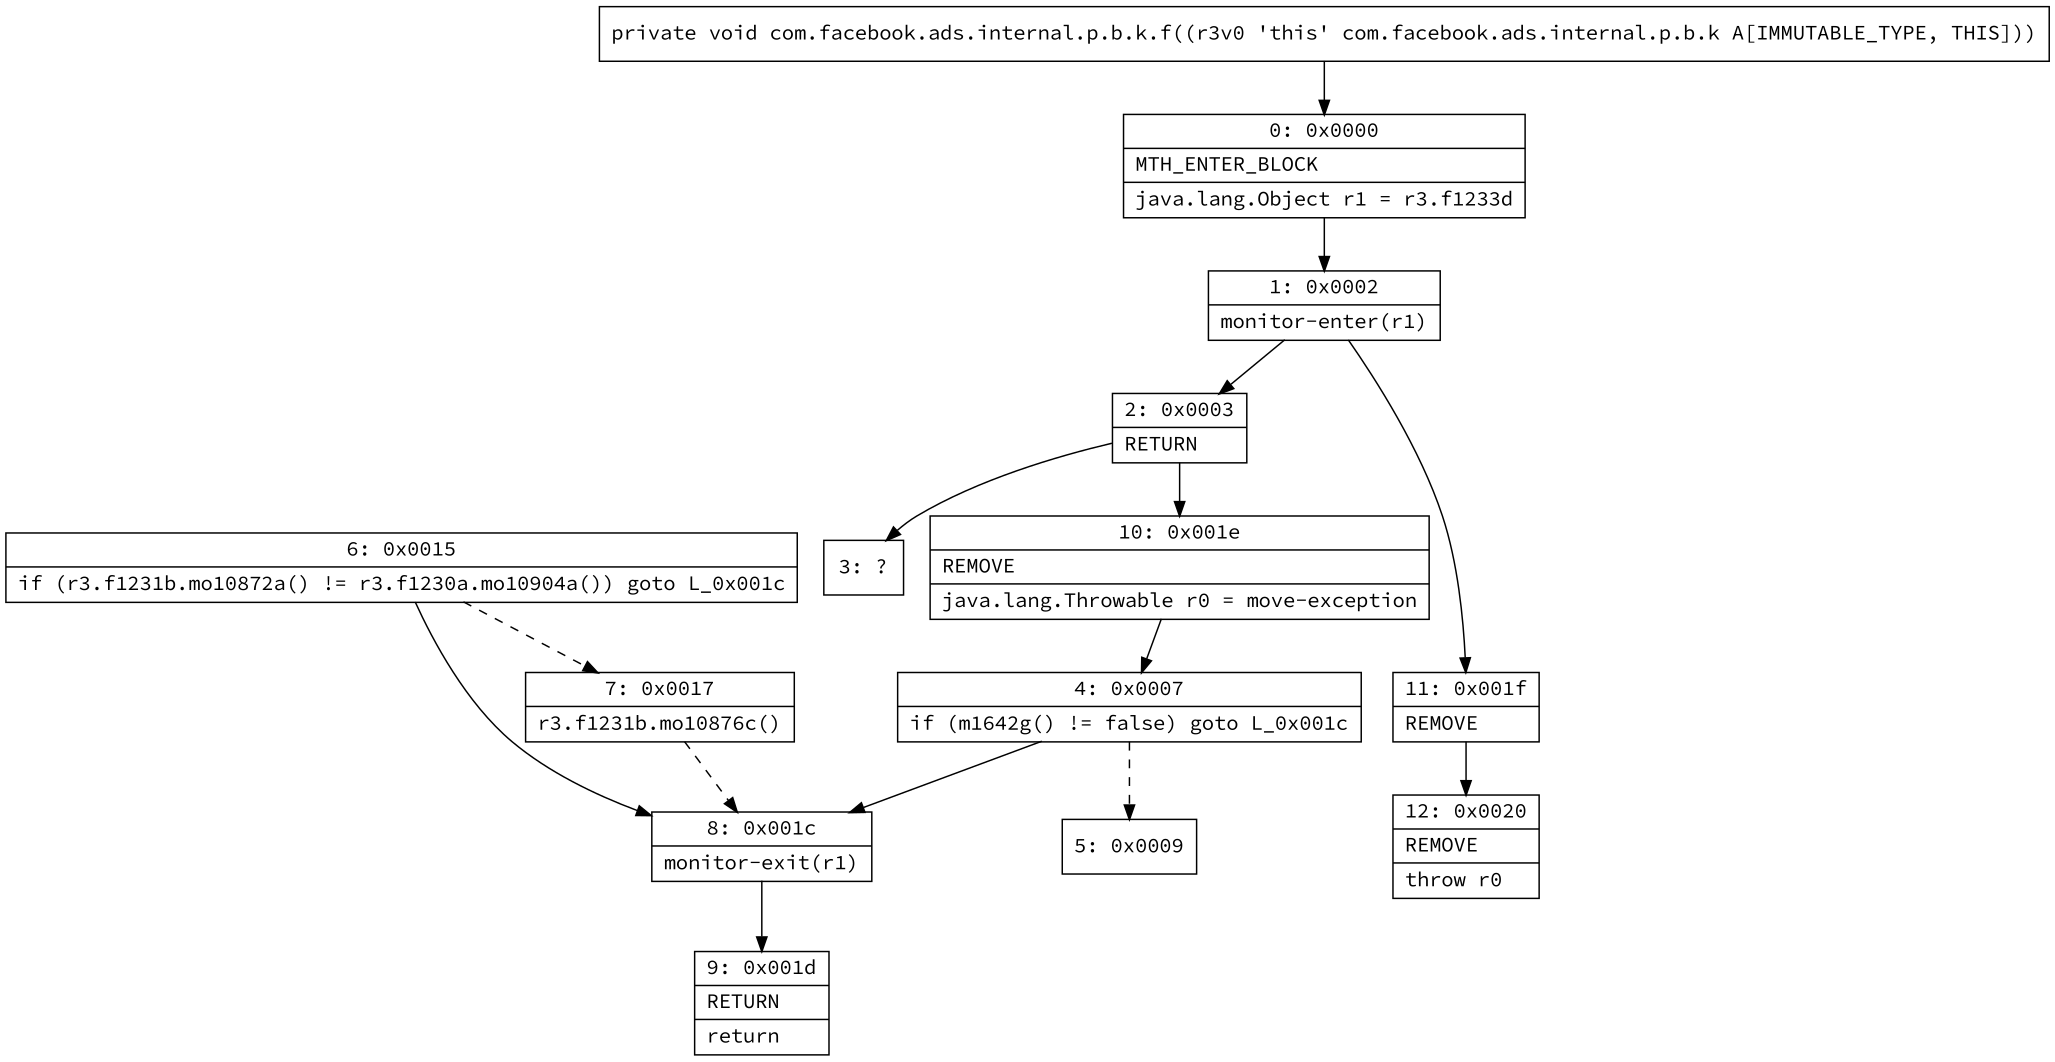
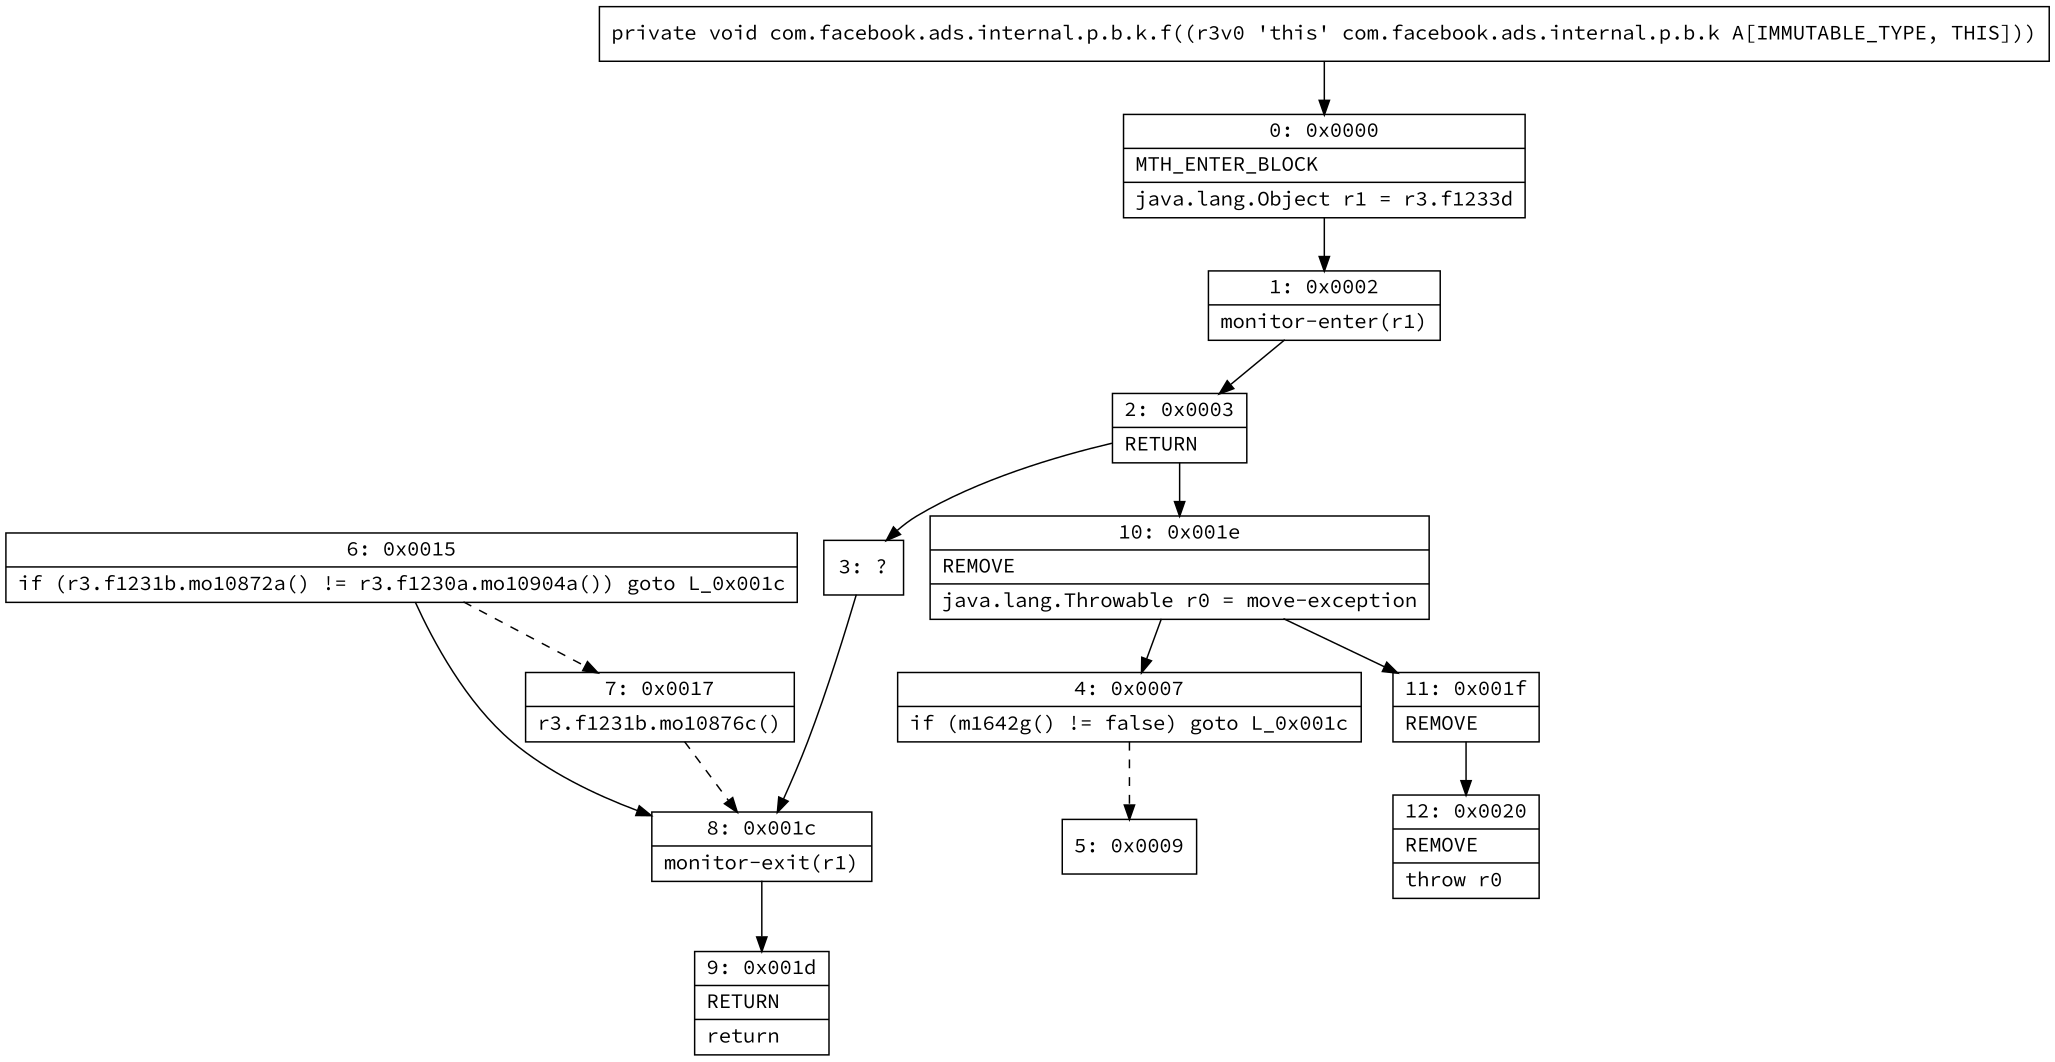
(1433, 490) -> (1334, 643)
(953, 774) -> (823, 698)
